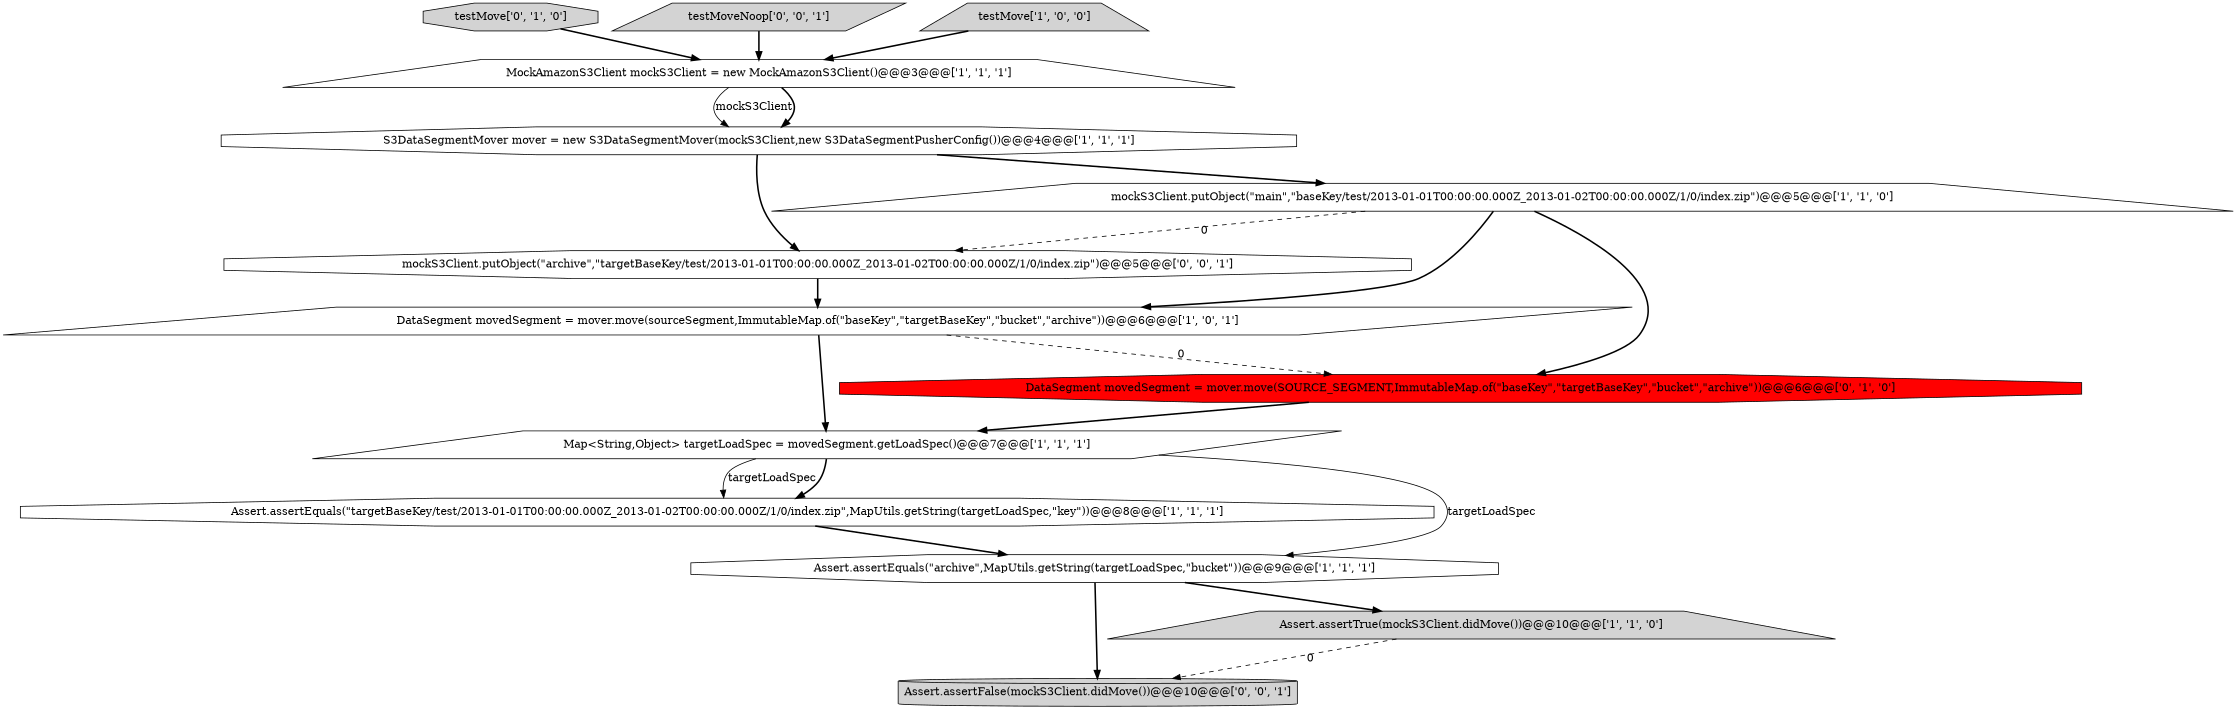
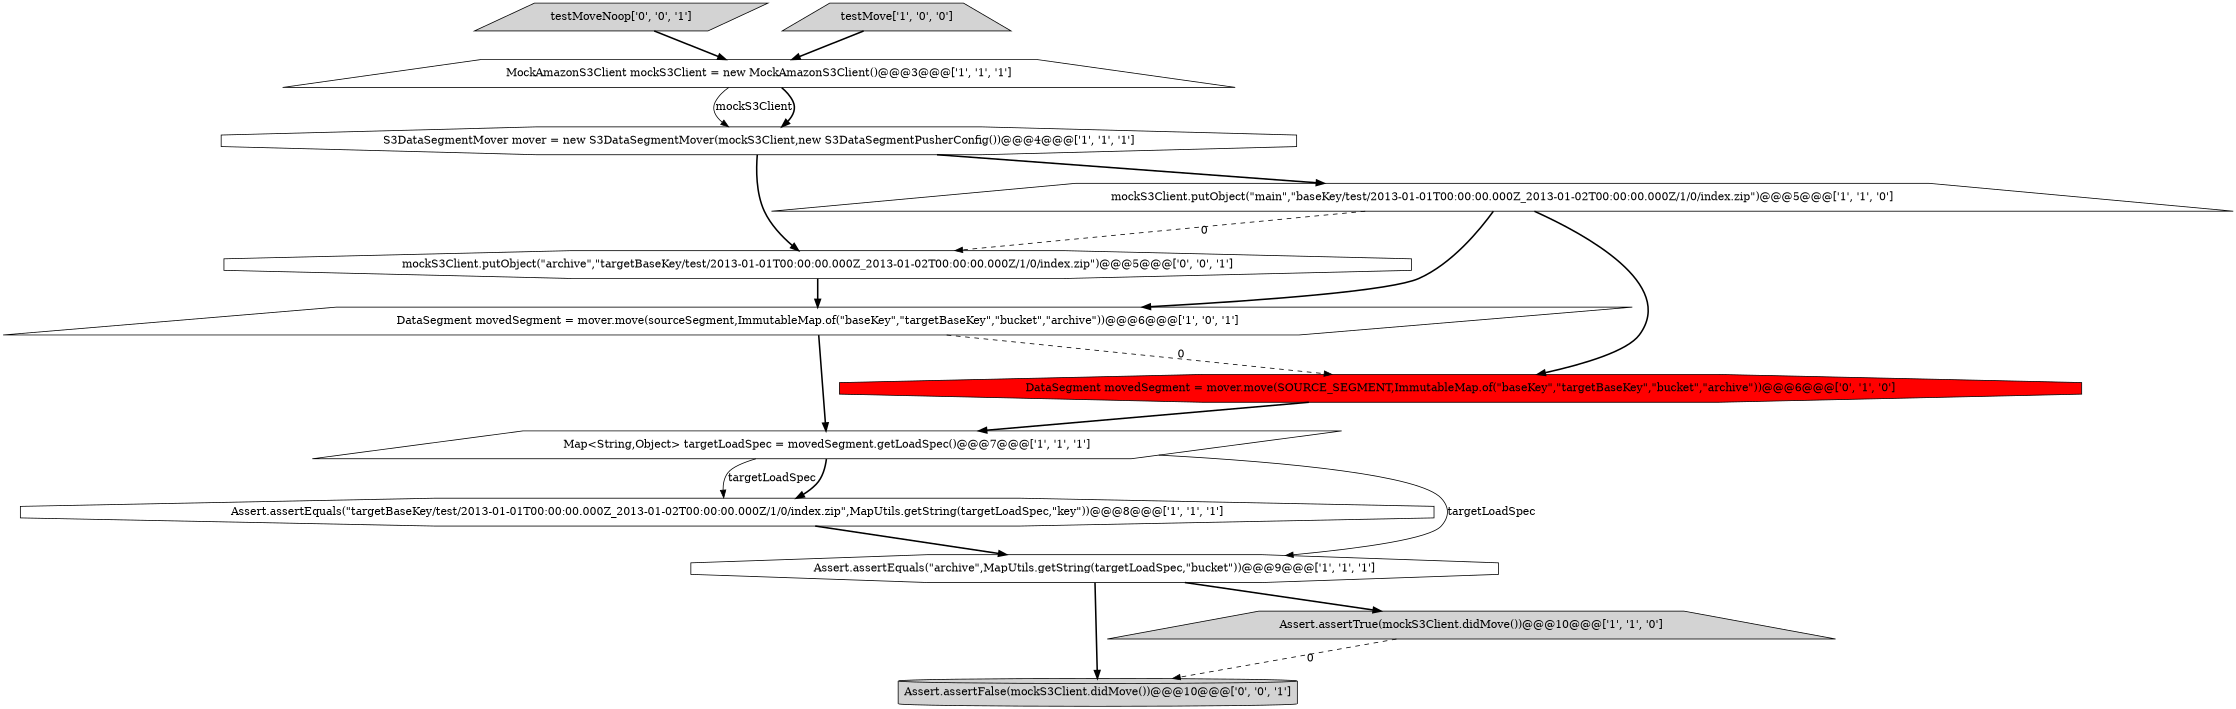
(511, 17) -> none
